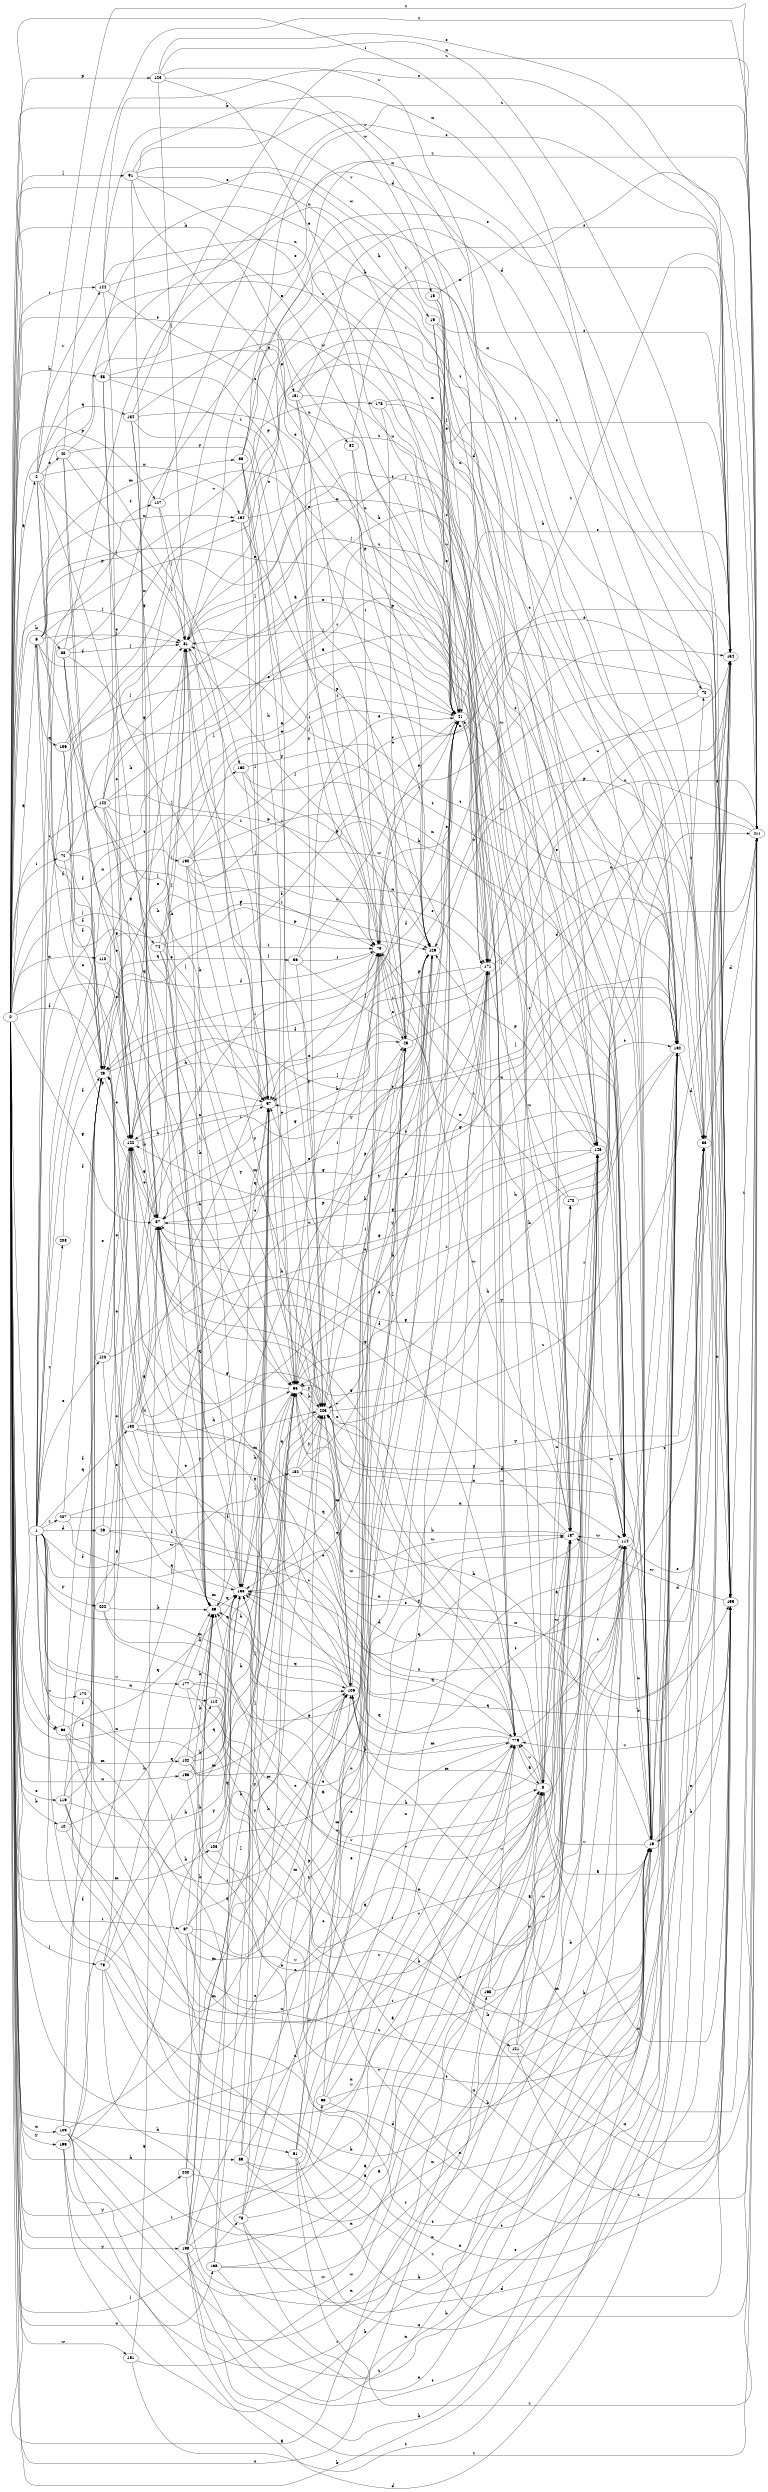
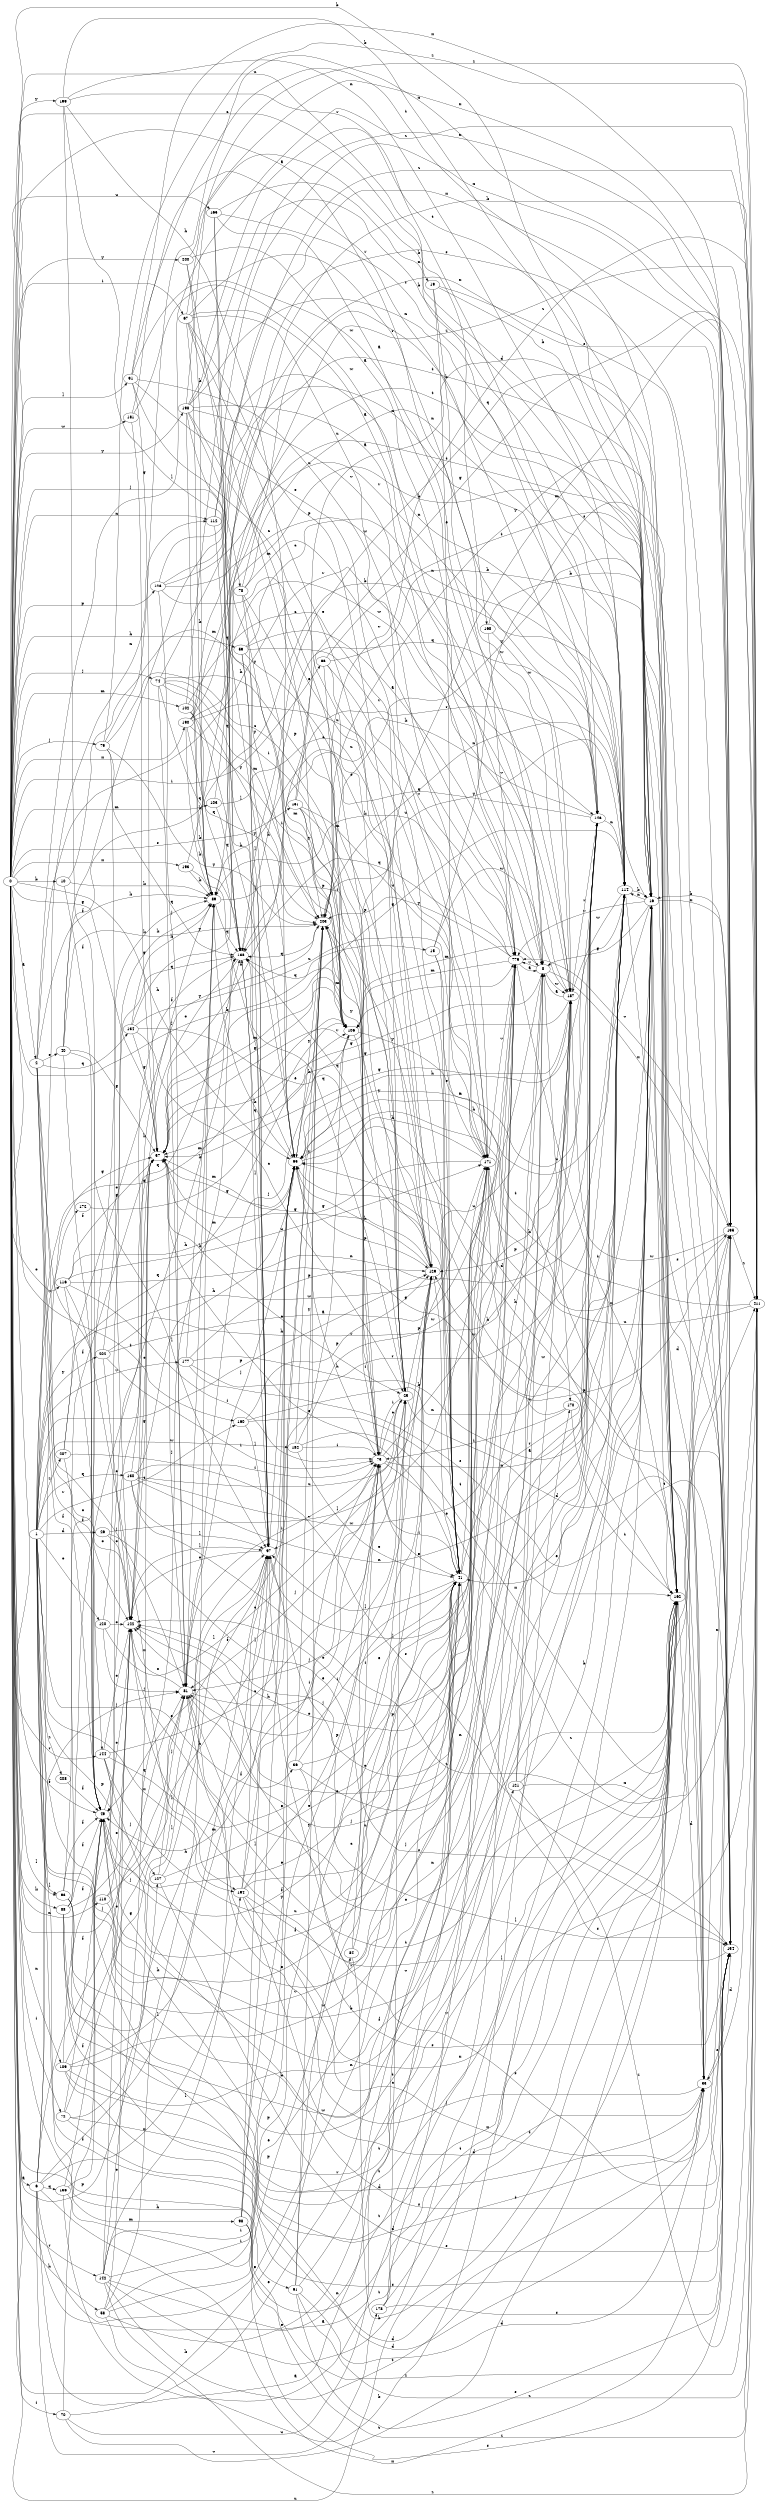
(693, 838) -> (559, 2214)
(598, 1872) -> (598, 949)
